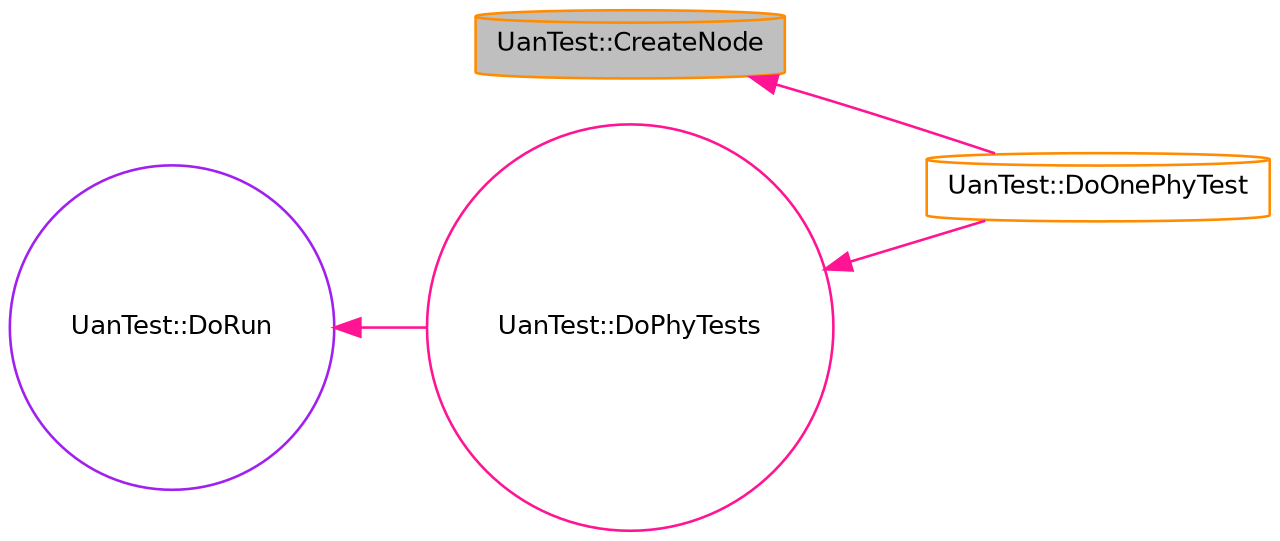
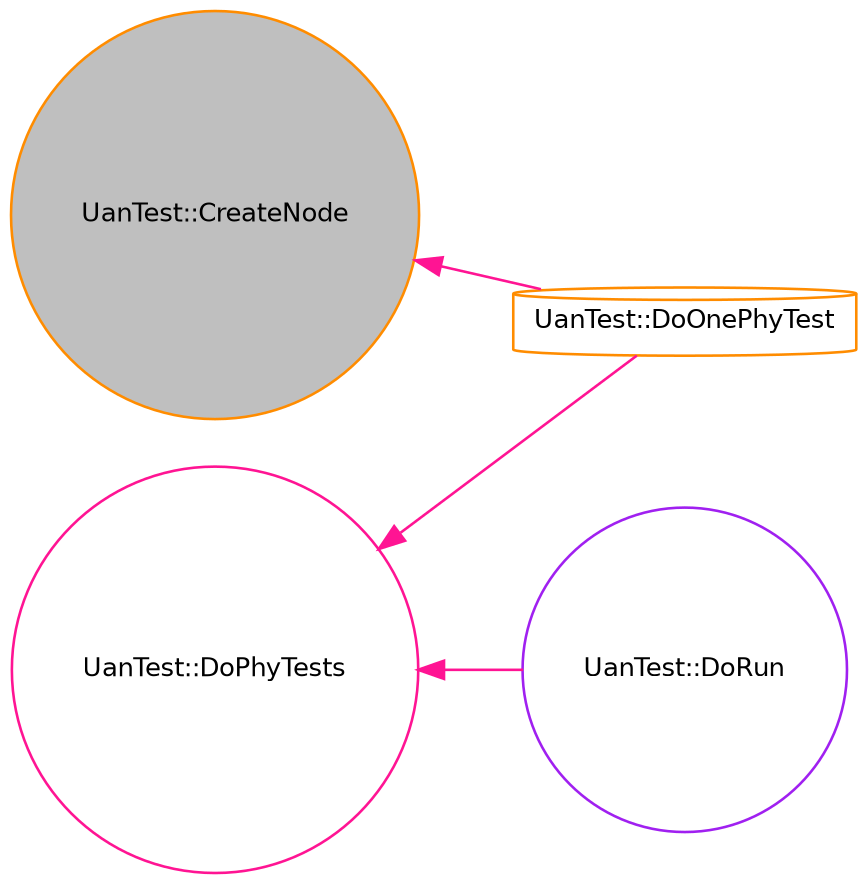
(630, 44) -> (215, 215)
(394, 328) -> (484, 670)
